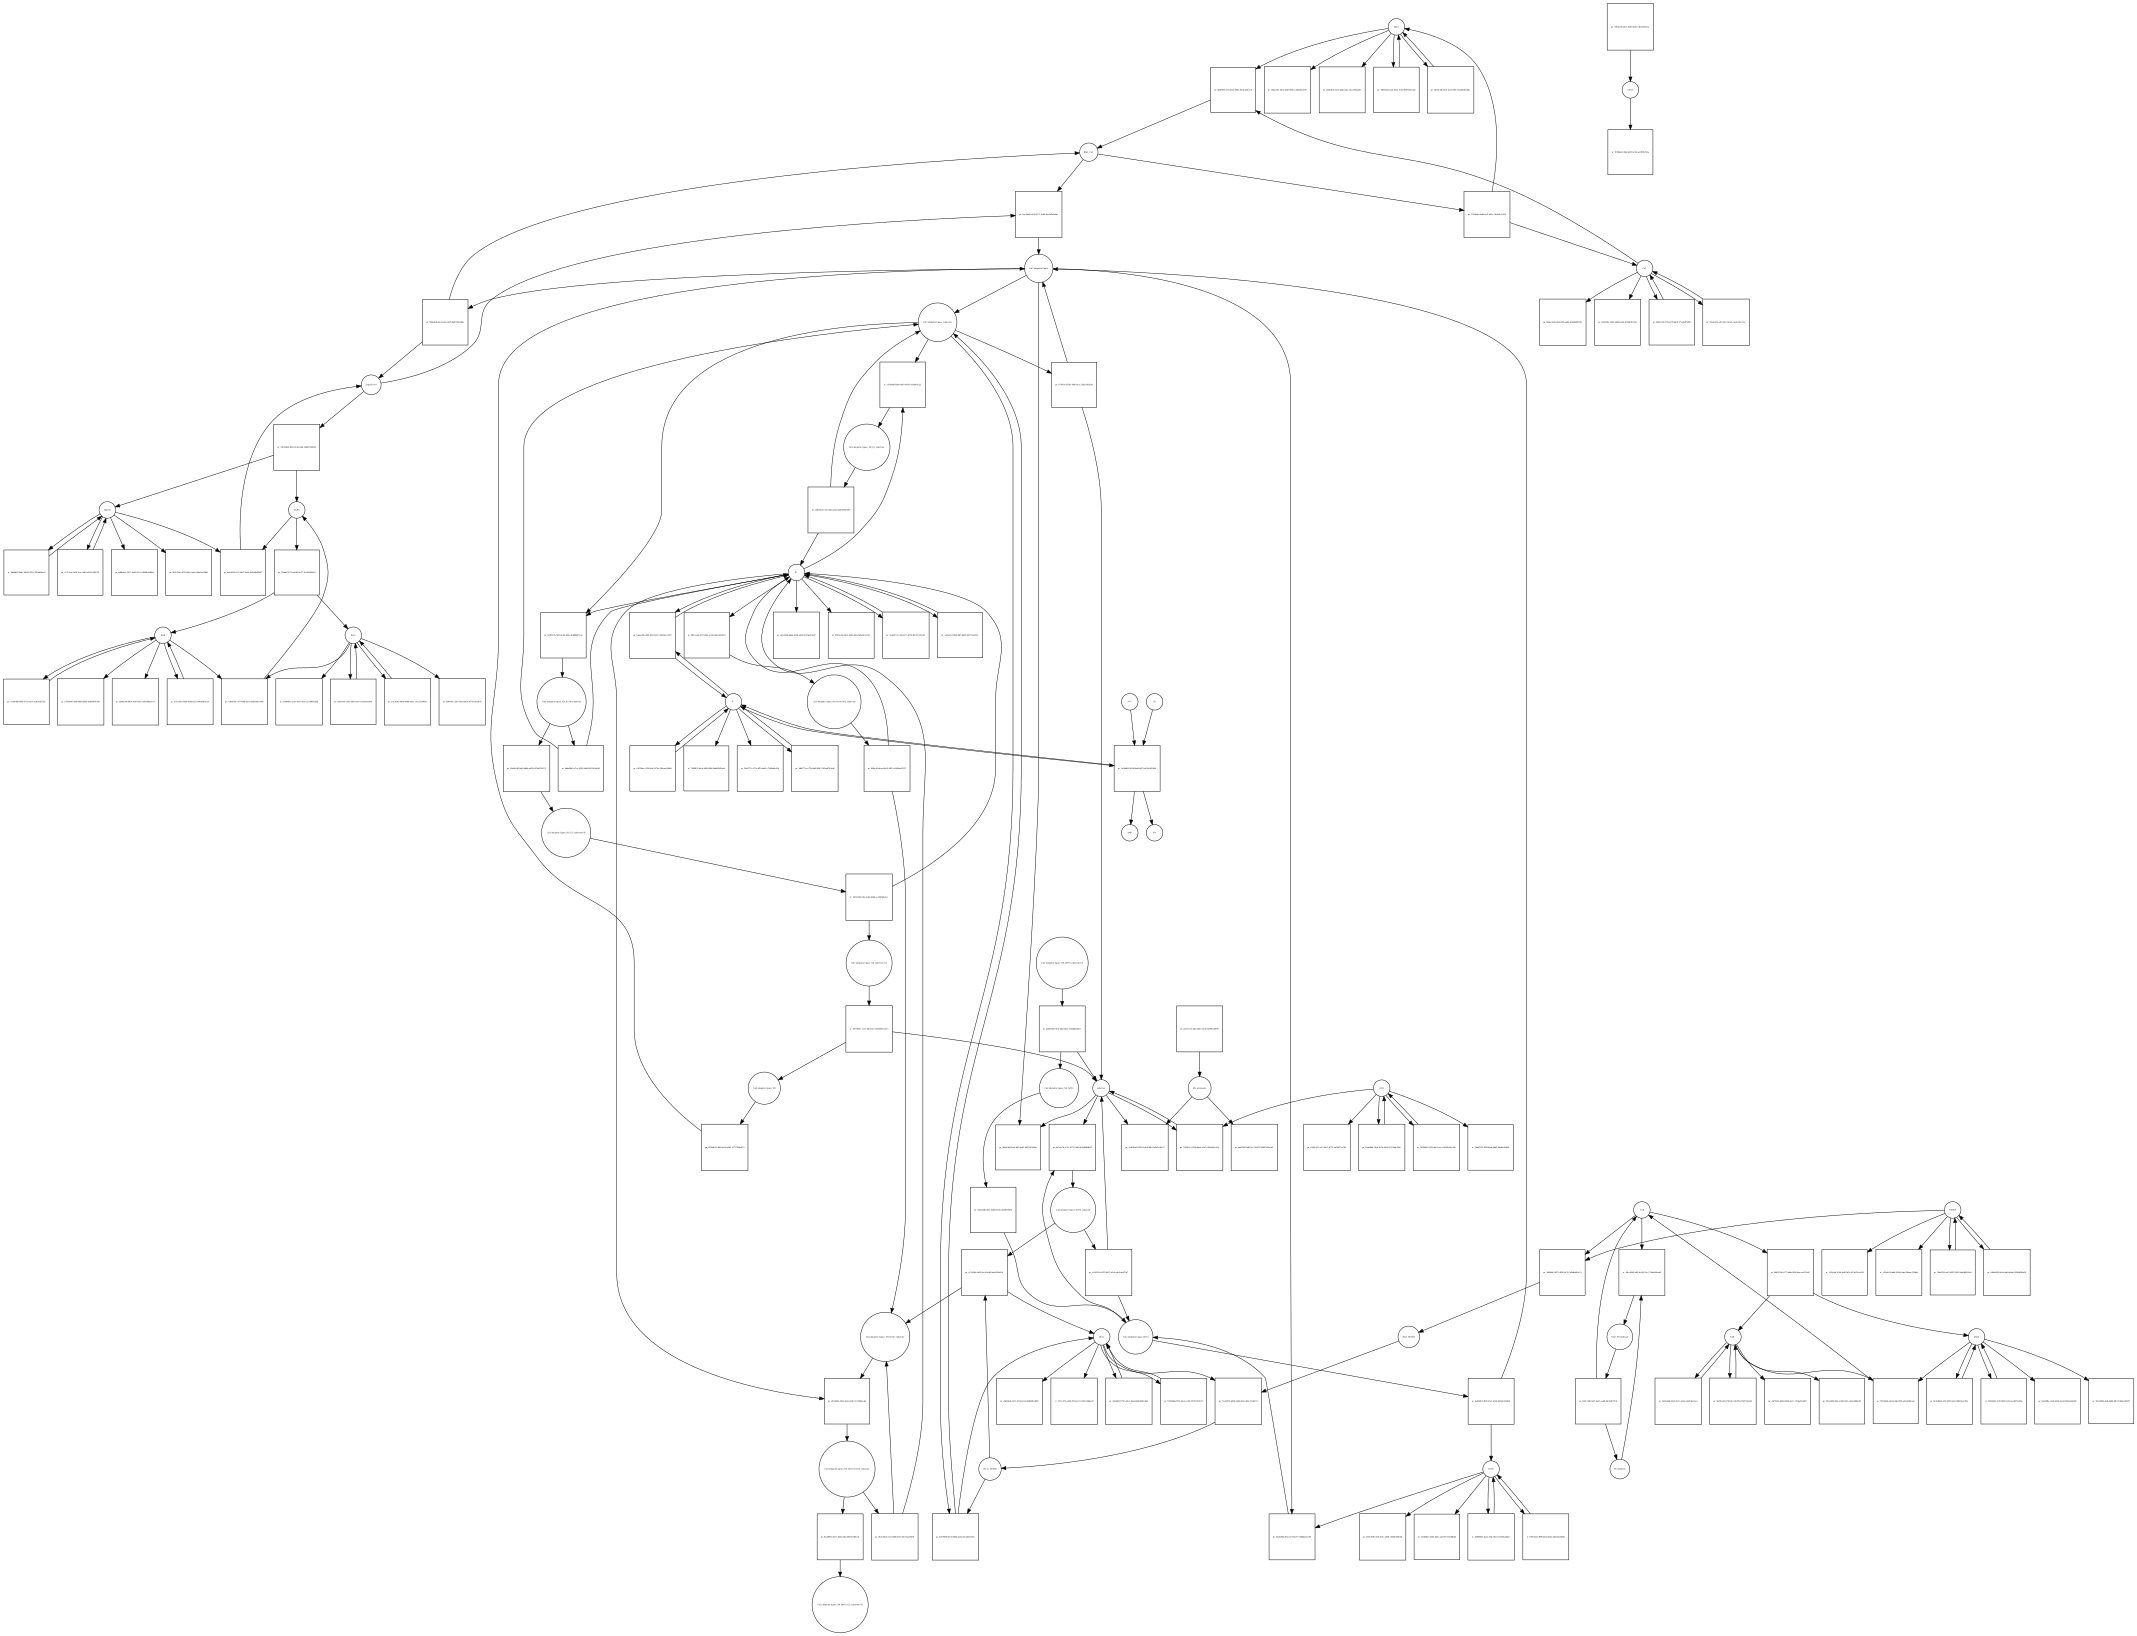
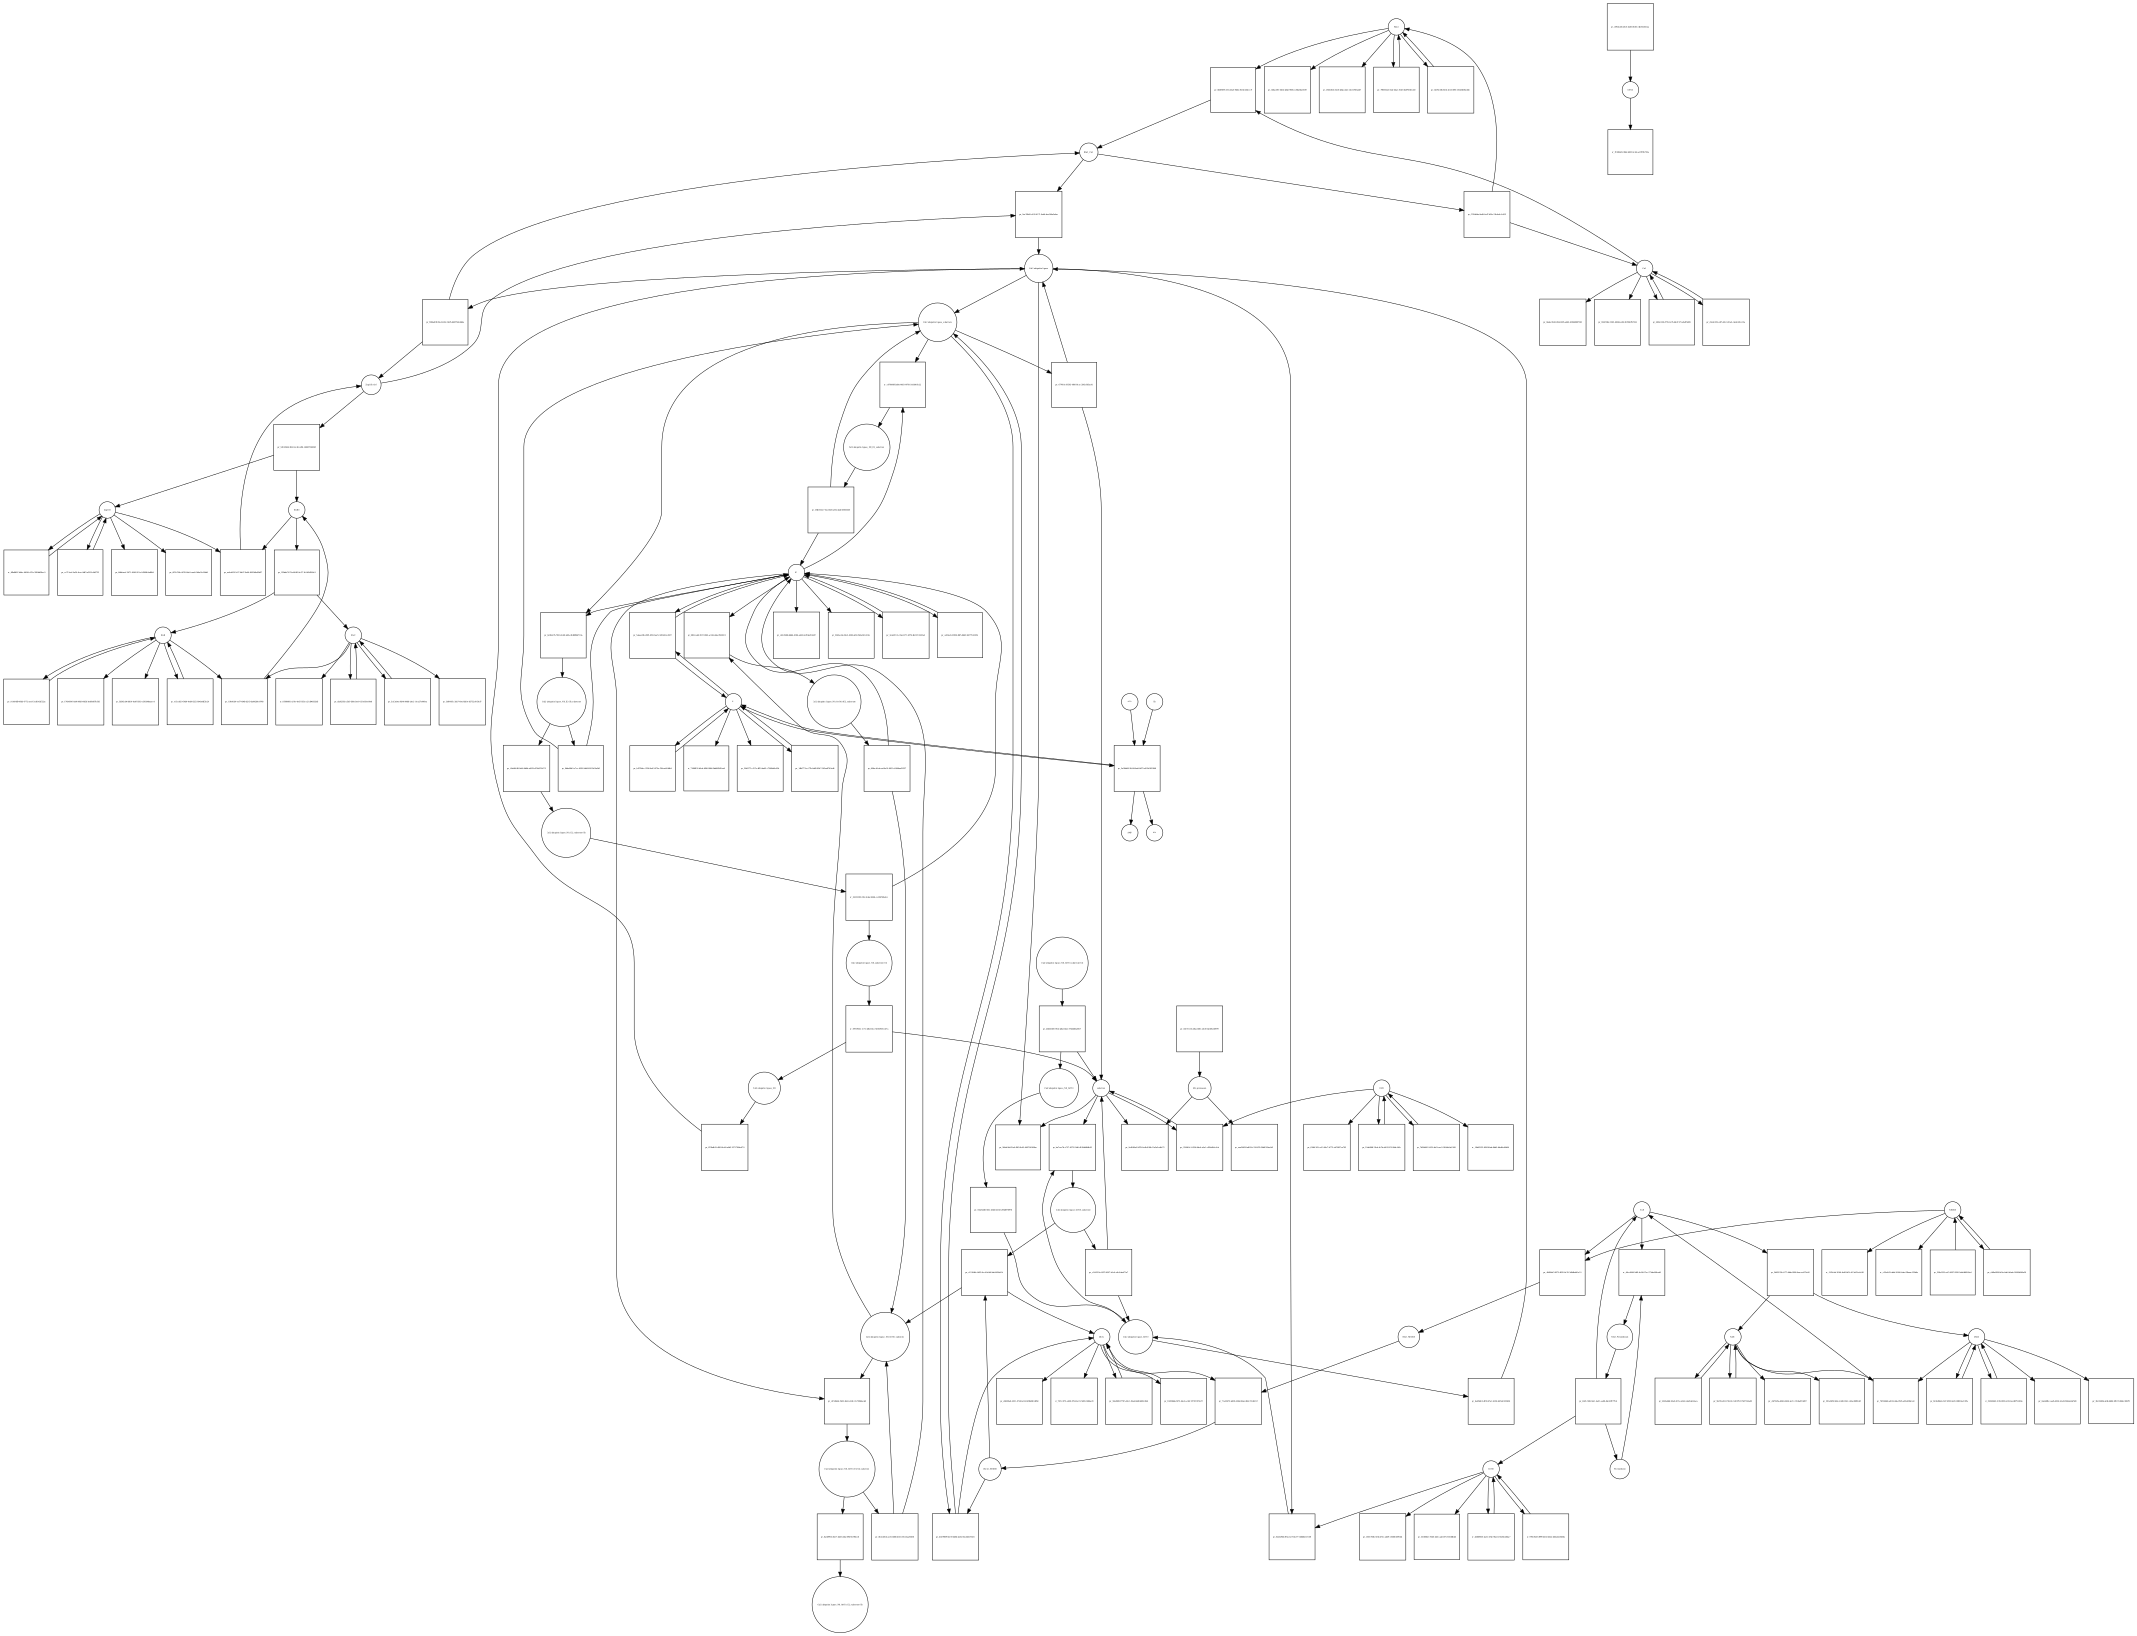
none -> (833, 964)
(1950, 1232) -> none
(1491, 1440) -> (1539, 1439)
